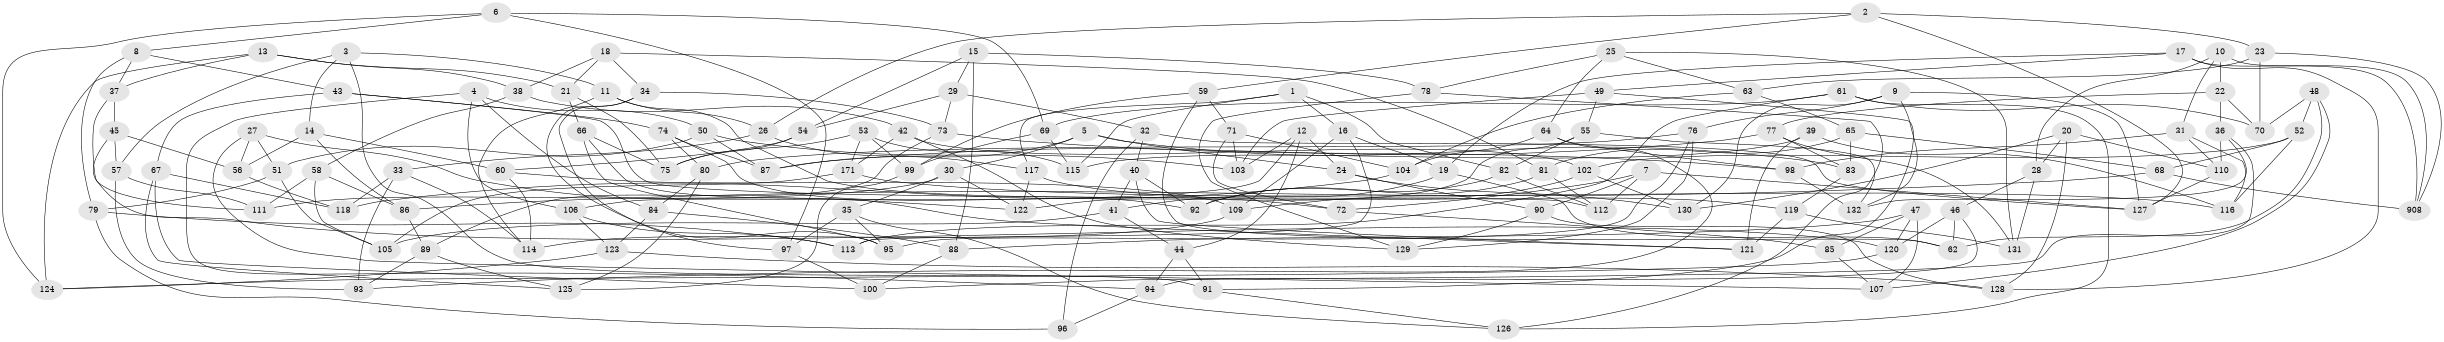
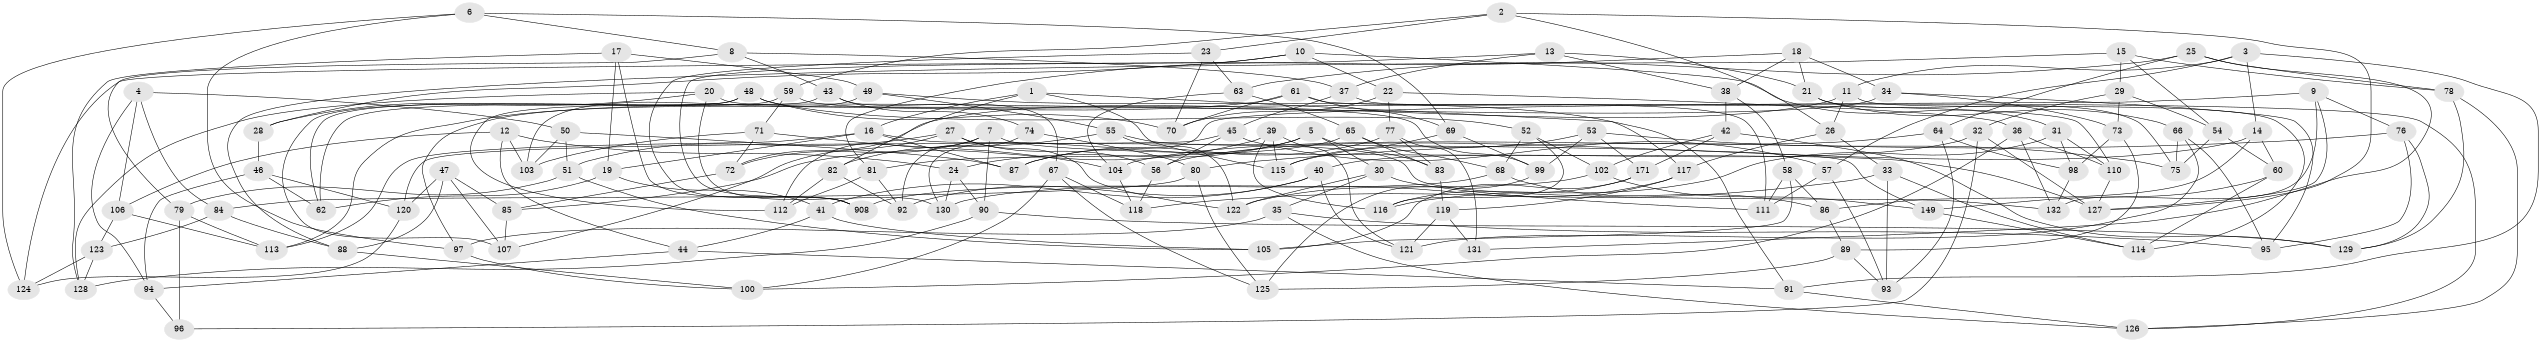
(728, 156) -> (953, 154)
none -> (797, 165)
(1236, 211) -> (1928, 211)
(2026, 211) -> none
